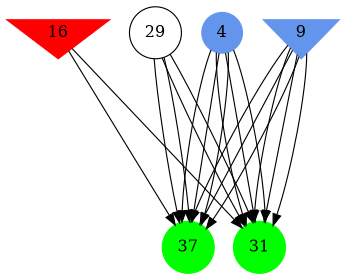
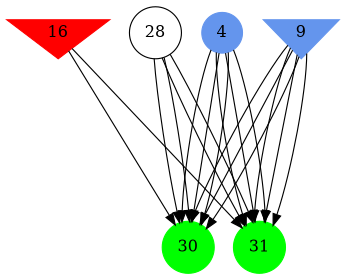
(155, 33) -> (155, 33)
(188, 247) -> (188, 247)
